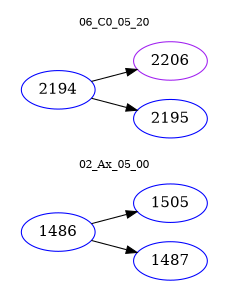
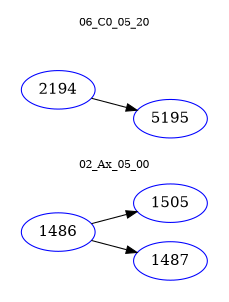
(170, 61) -> none
(170, 119) -> (170, 119)
